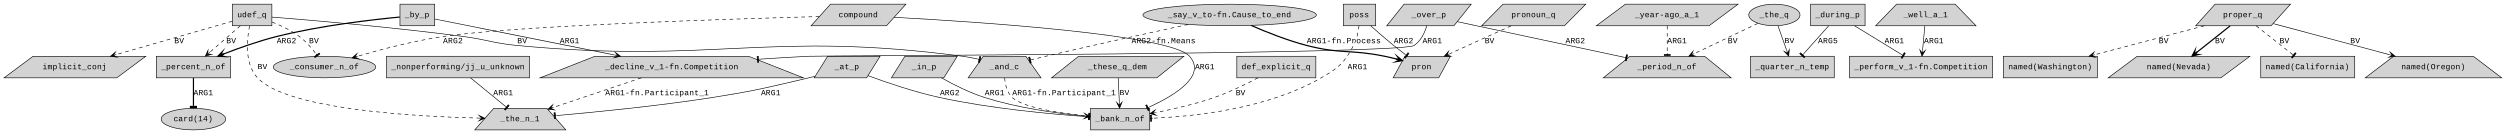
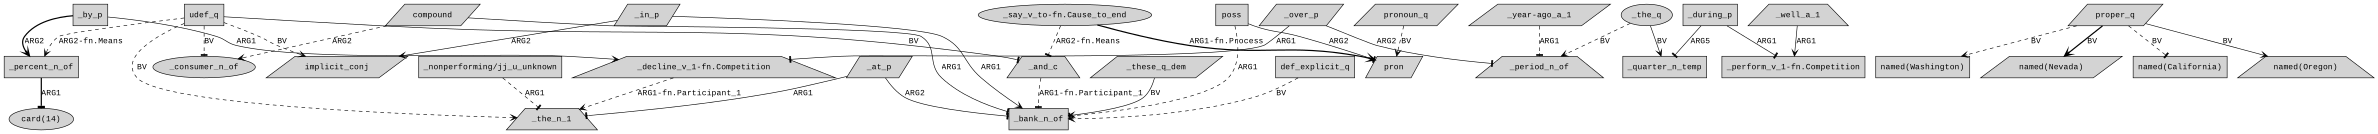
none -> (511, 38)
(231, 41) -> (91, 41)
(488, 92) -> (520, 92)
